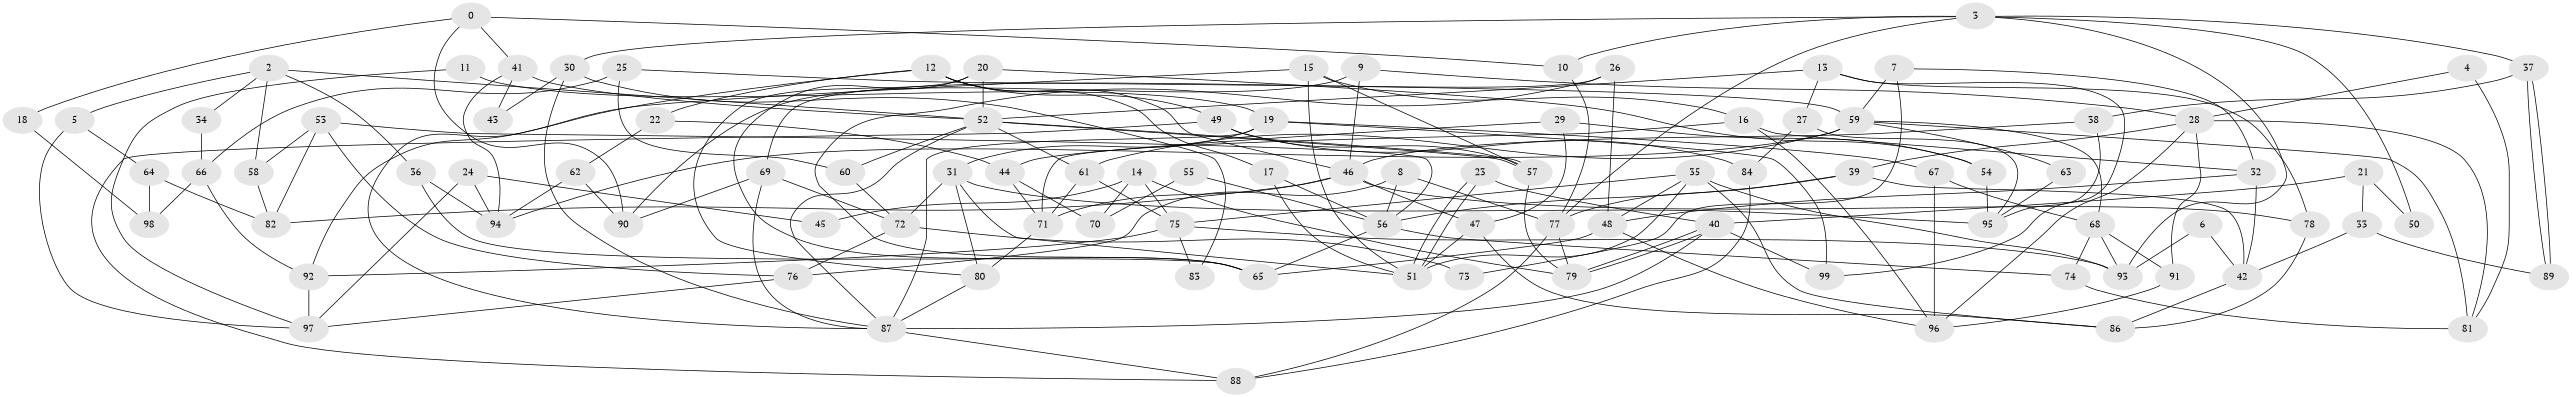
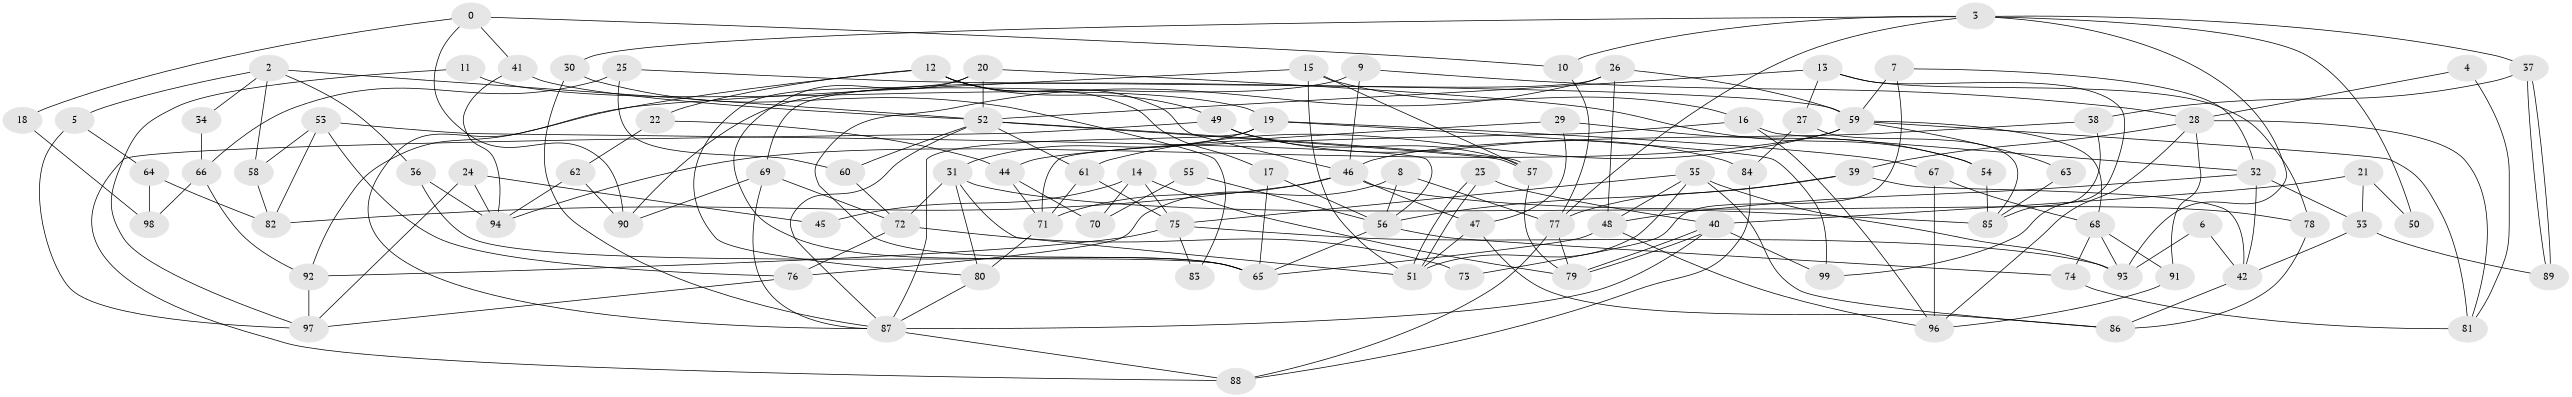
none -> (1728, 84)
(493, 120) -> none
none -> (2309, 199)
(1988, 225) -> (1988, 225)
(1336, 251) -> (1264, 225)
